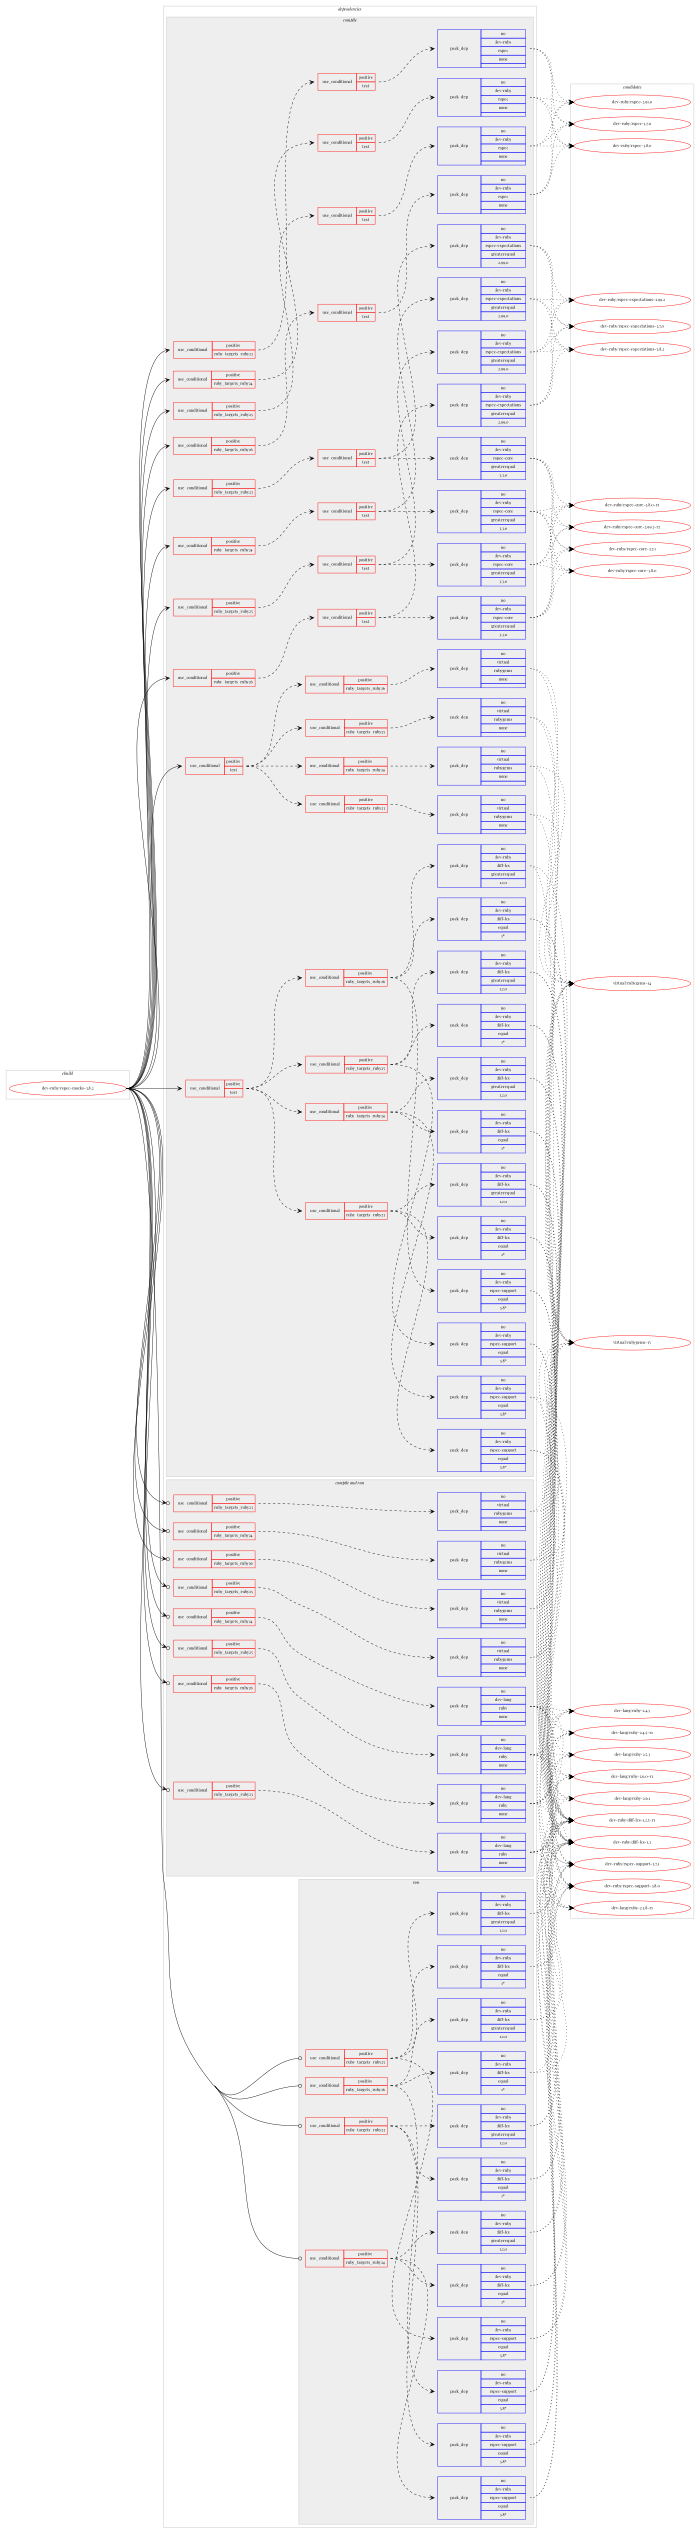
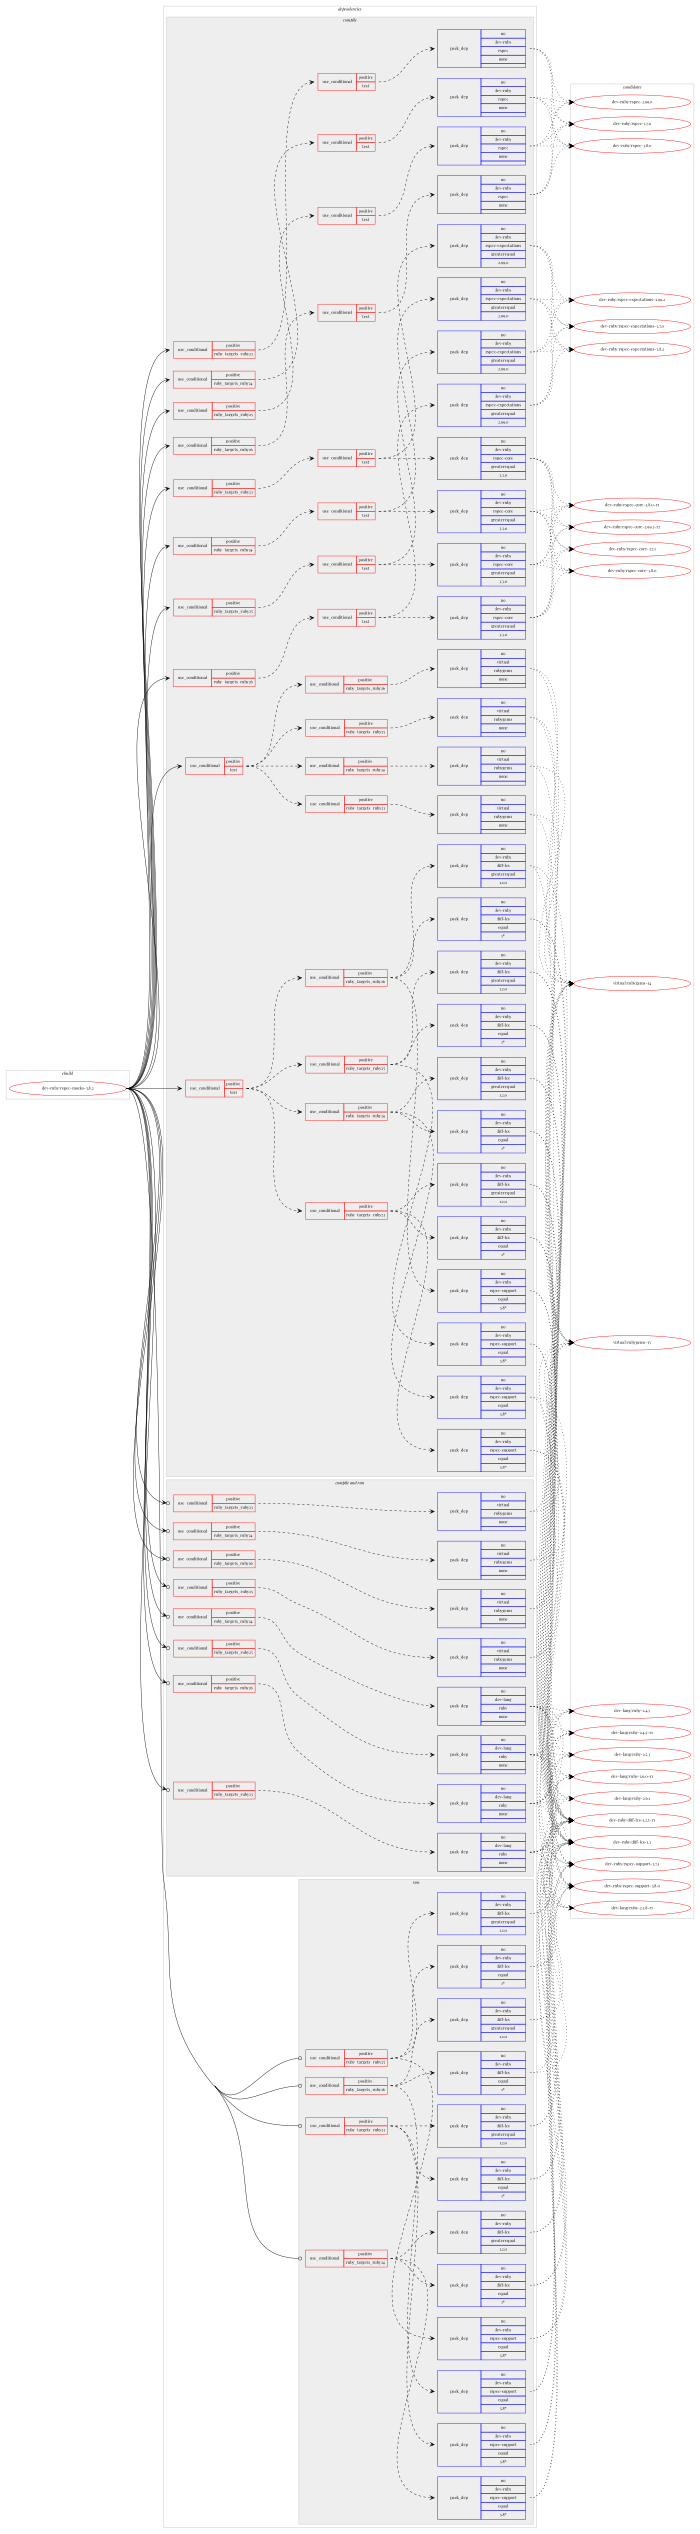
(632, 102) -> (632, 102)
